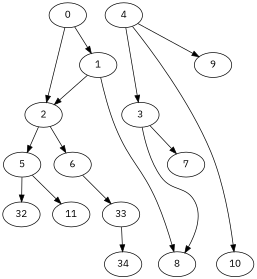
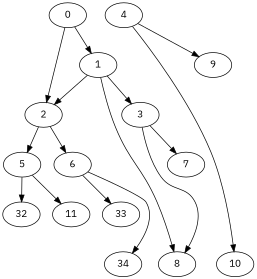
(132, 61) -> (117, 87)
(122, 236) -> (140, 197)
